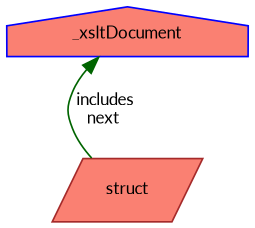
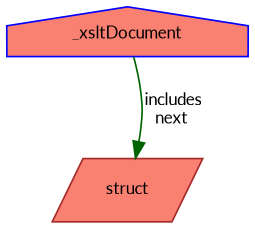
(68, 114) -> (142, 99)
